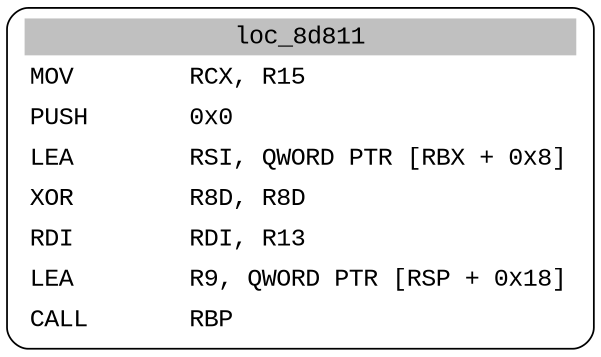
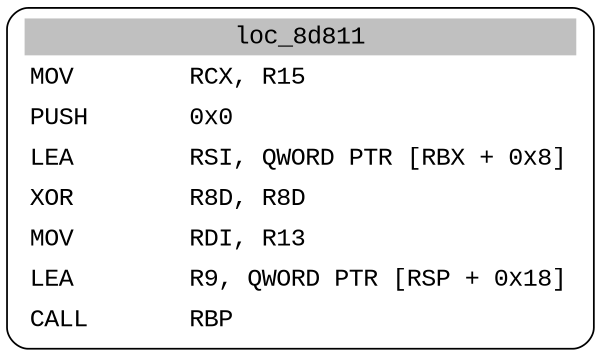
(168, 238) -> (168, 238)
